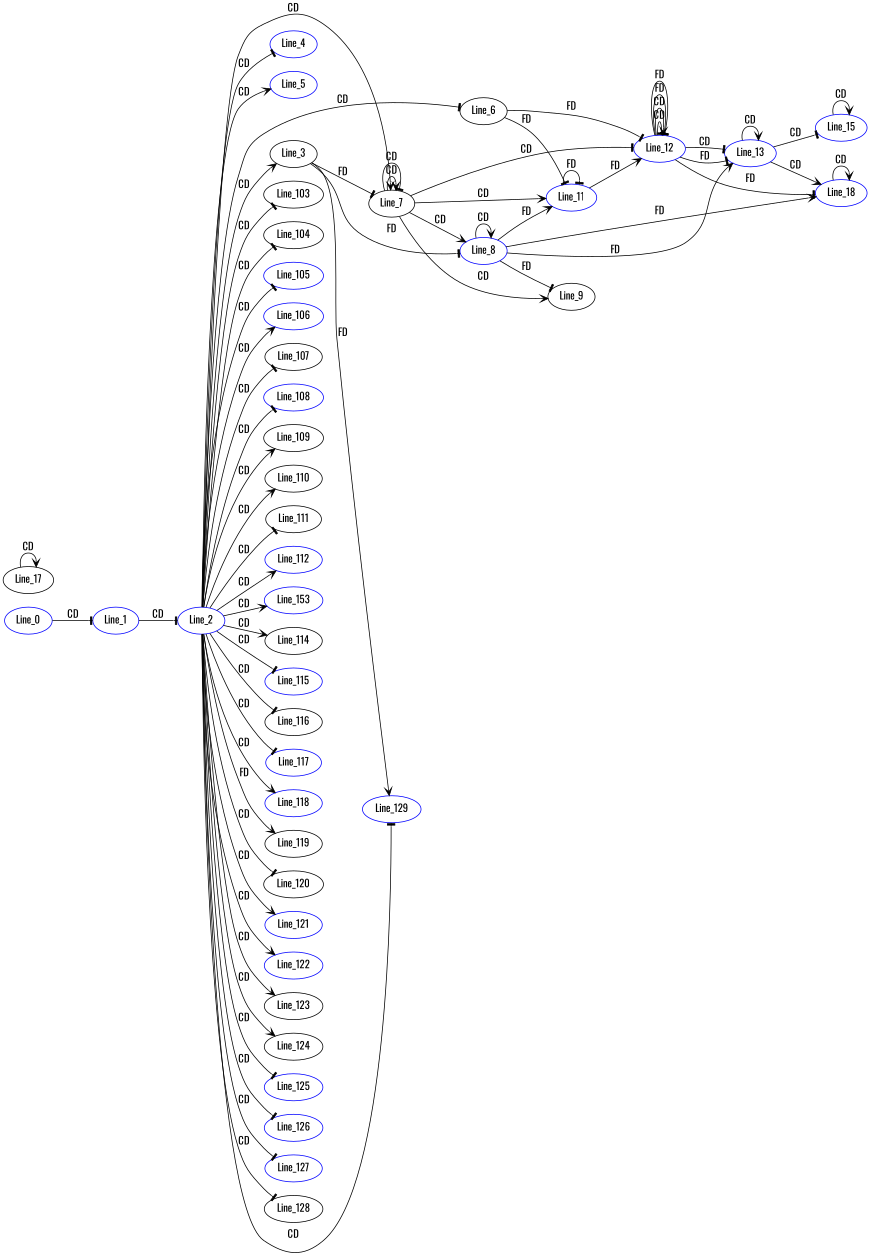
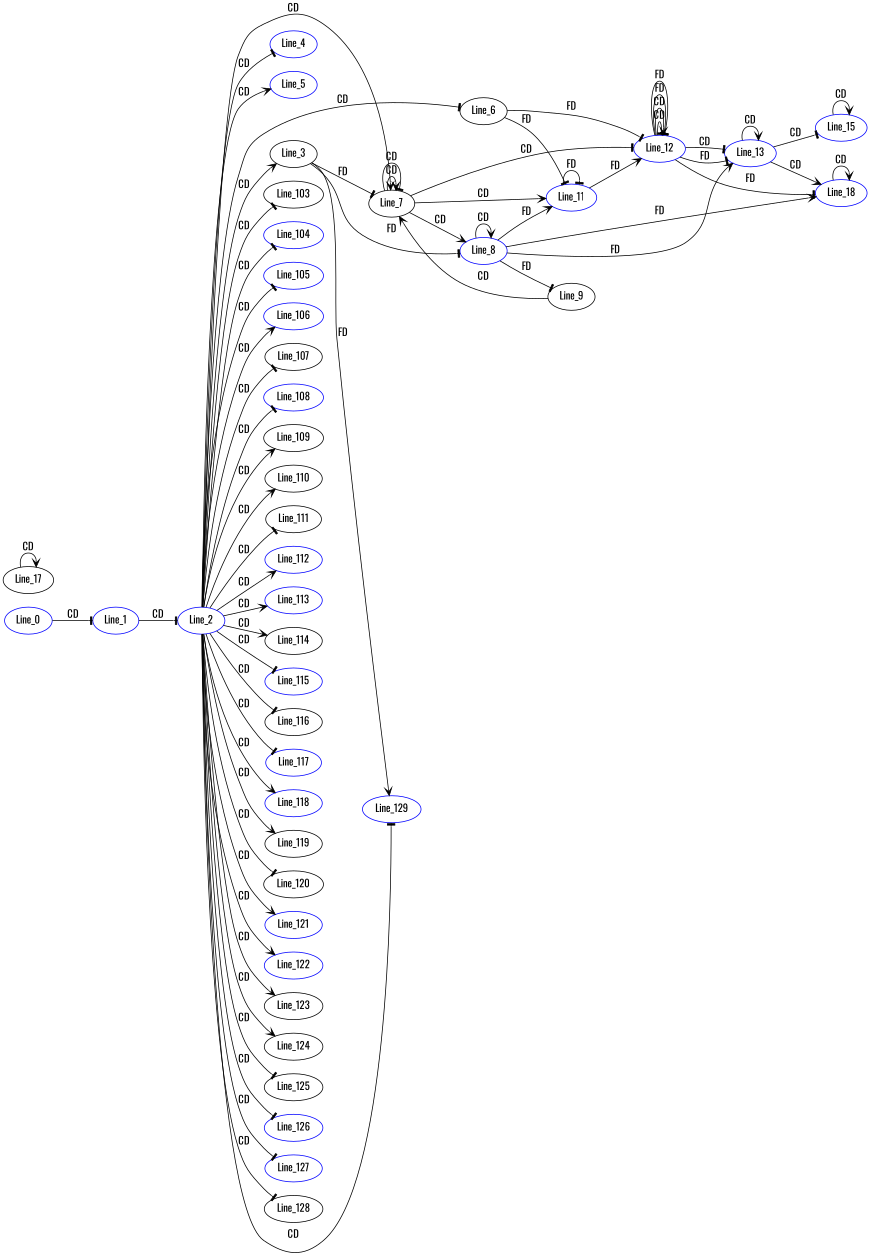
(294, 235) -> (294, 235)
(457, 280) -> (464, 284)
(294, 600) -> (294, 600)
(244, 774) -> (244, 774)
(294, 1087) -> (294, 1087)
